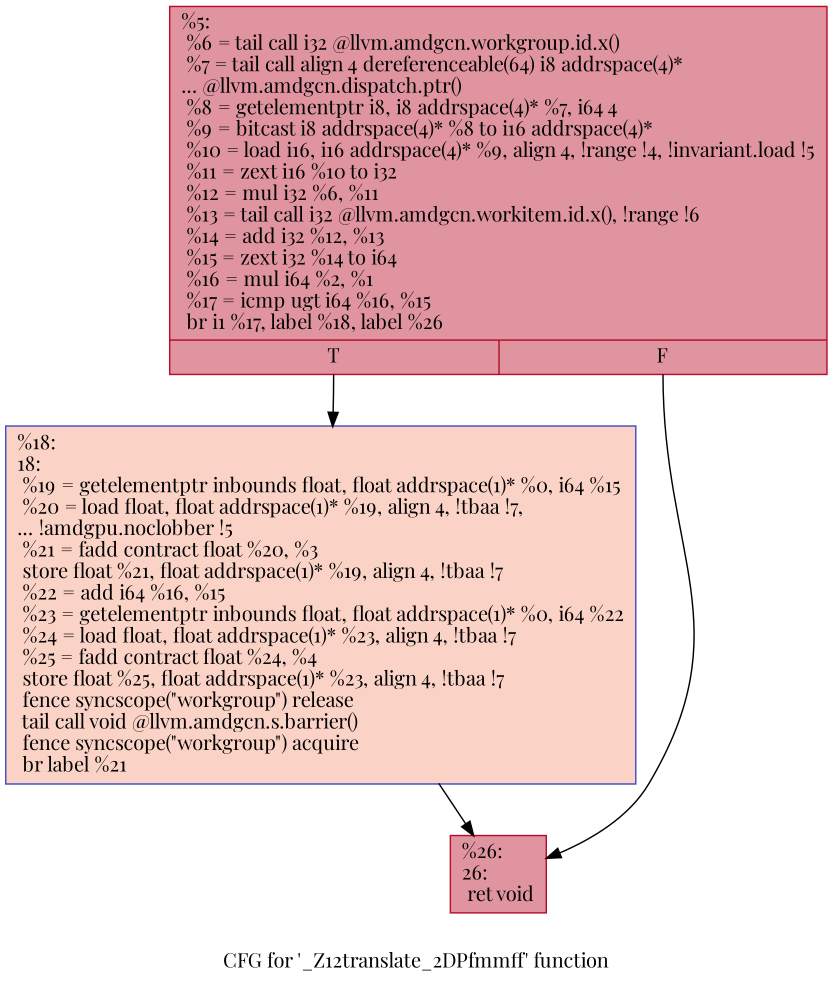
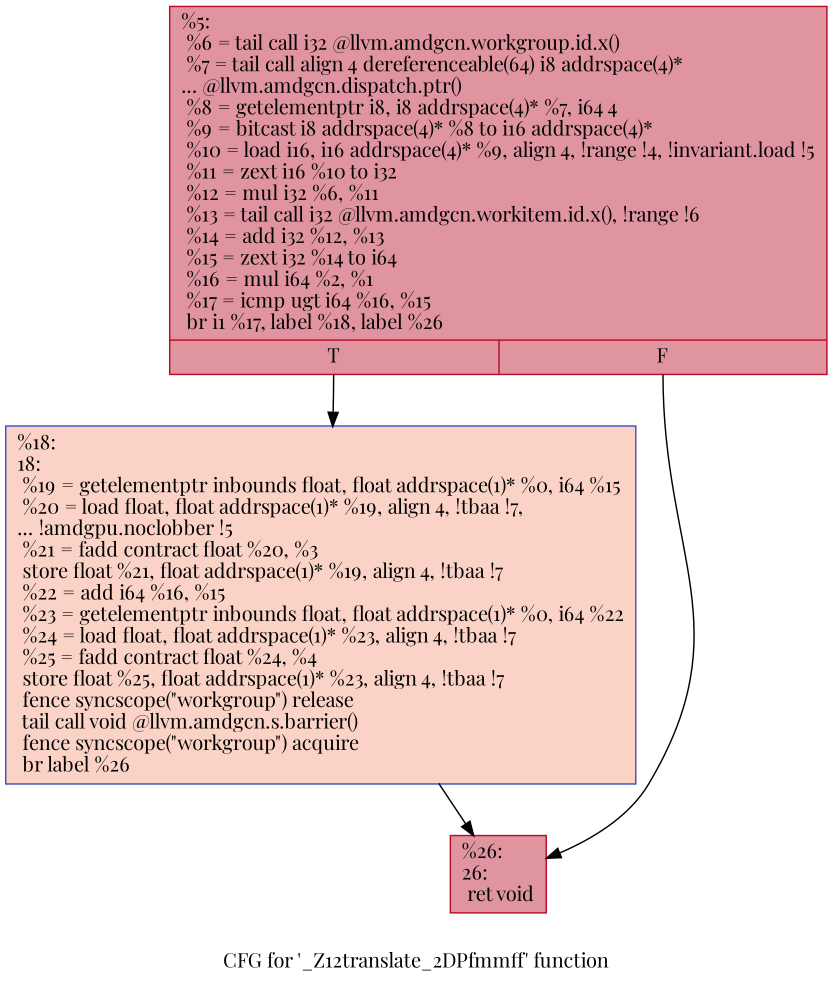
(72, 765) -> (74, 765)
